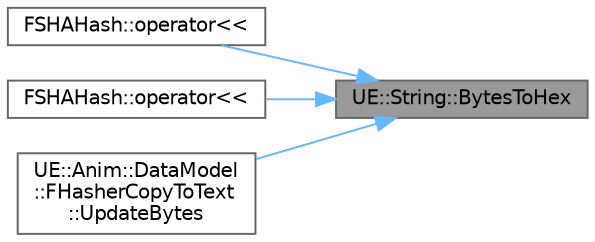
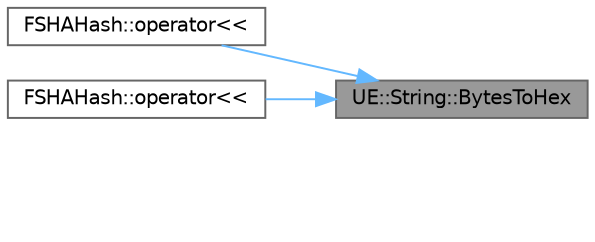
(137, 194) -> none
